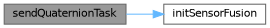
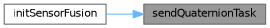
(140, 14) -> (120, 14)
